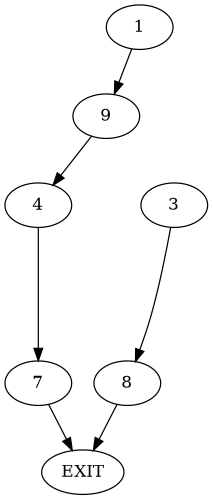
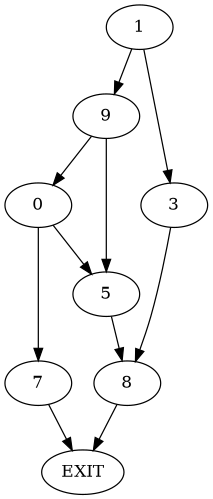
none -> (156, 110)
(38, 205) -> (38, 205)
none -> (106, 294)
